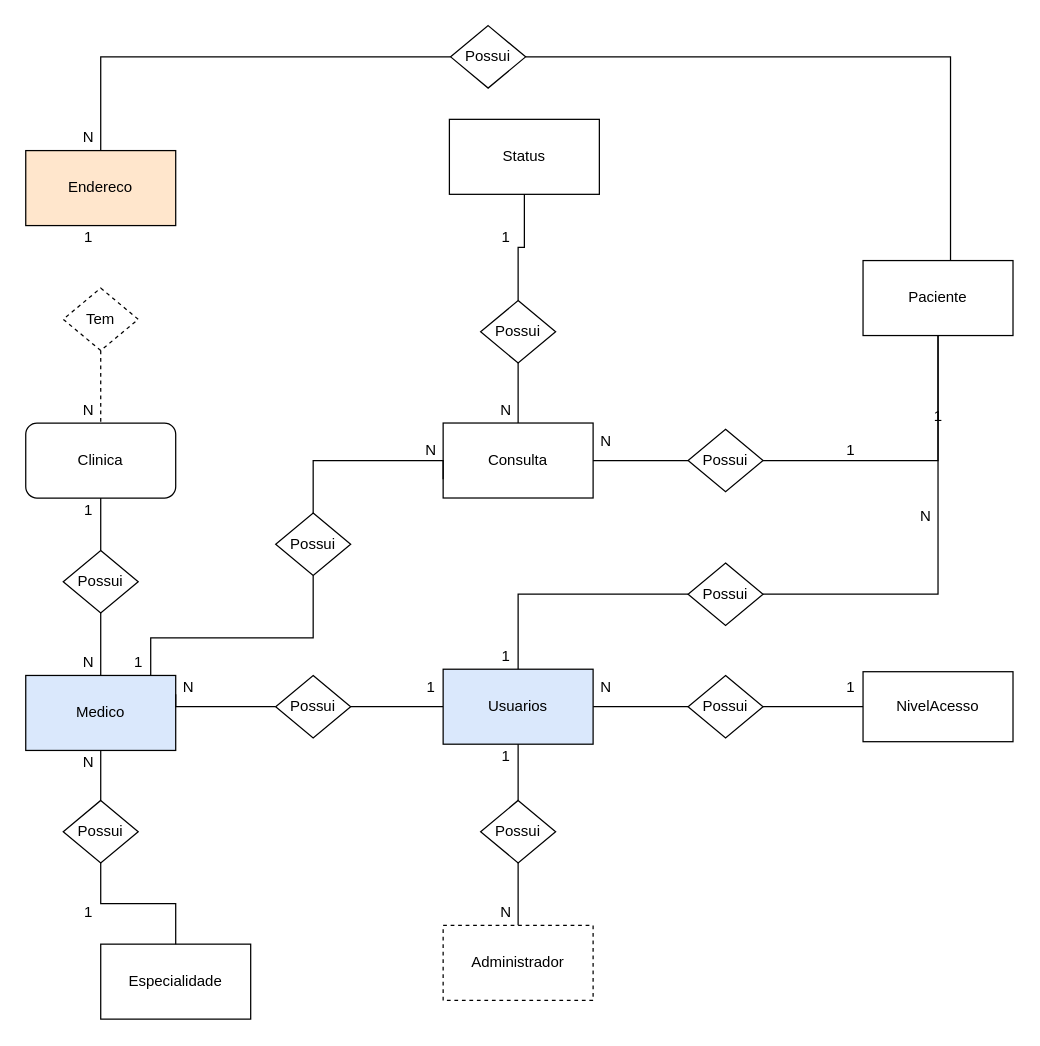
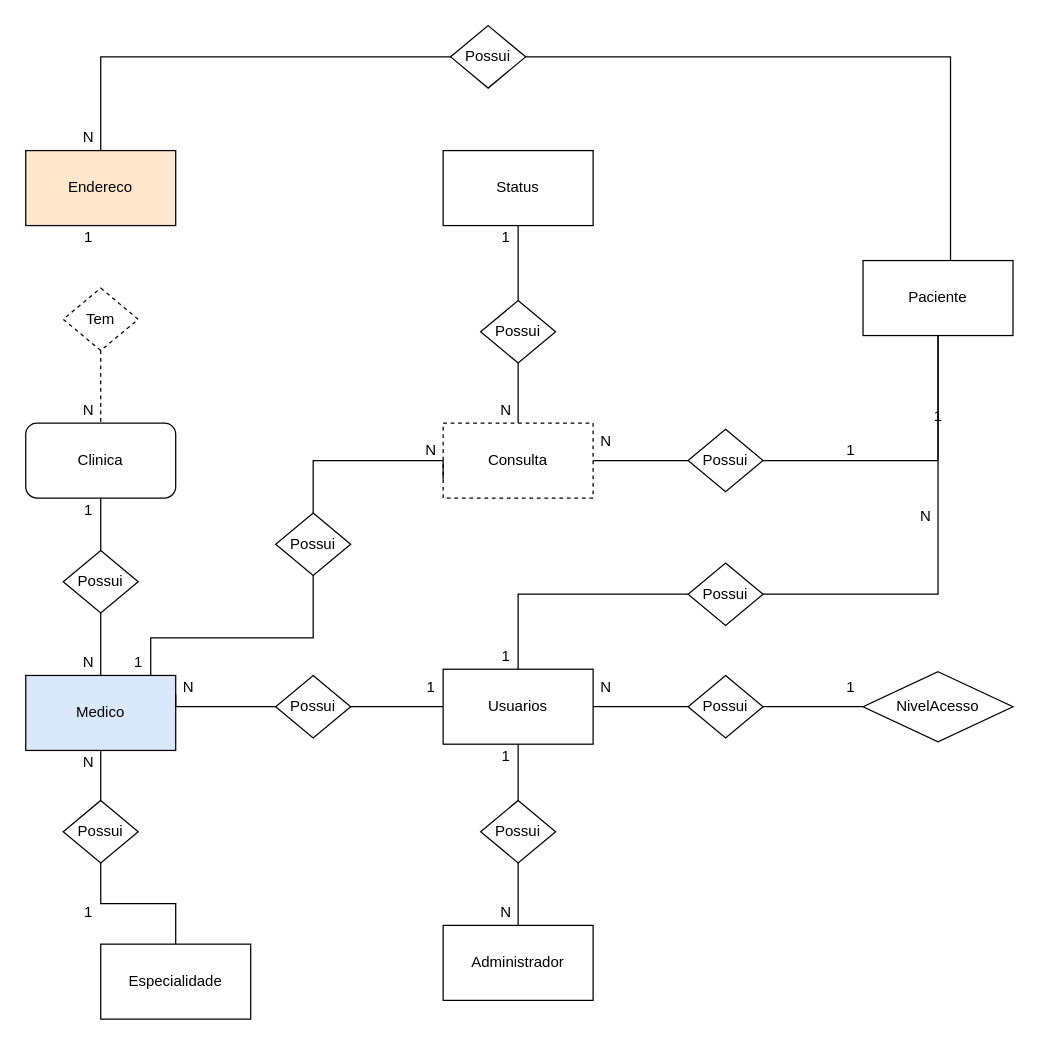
(524, 157) -> (518, 188)
(518, 461) -> (518, 461)
(518, 707) -> (518, 707)
(938, 707) -> (938, 707)
(518, 963) -> (518, 963)
